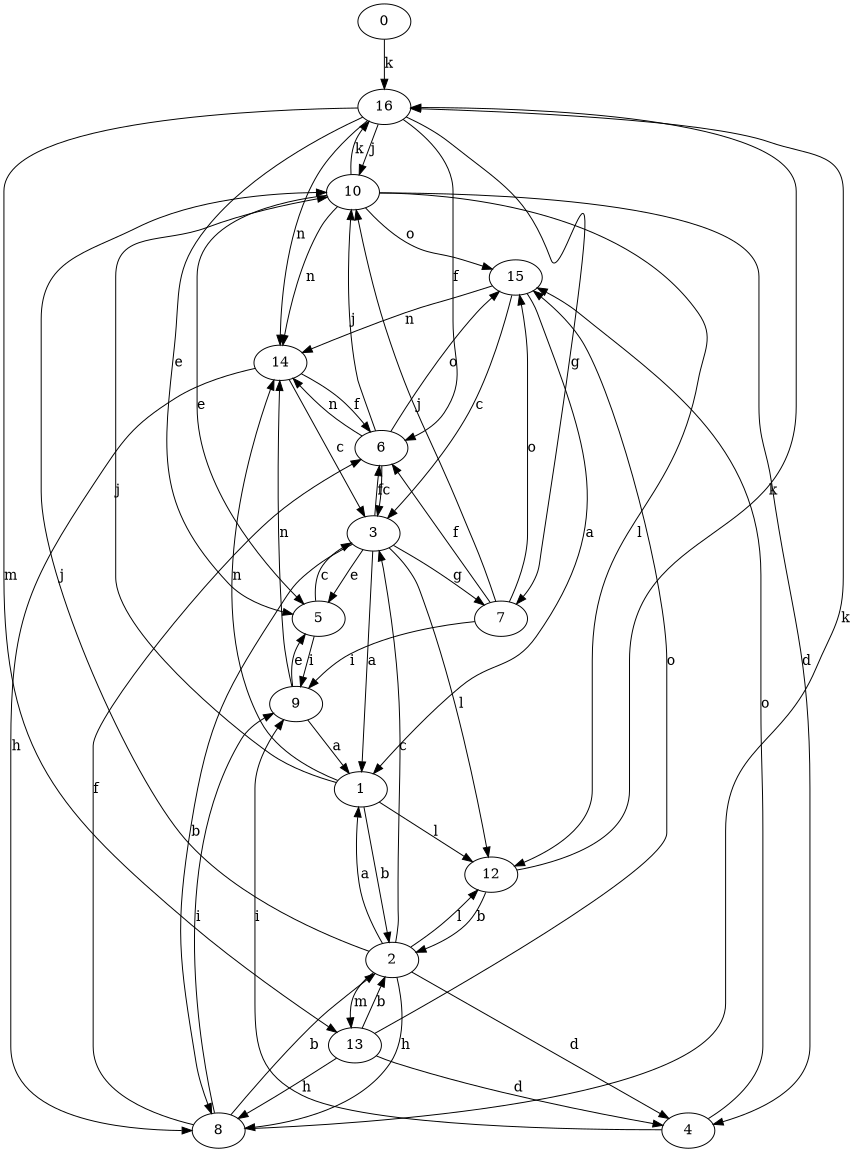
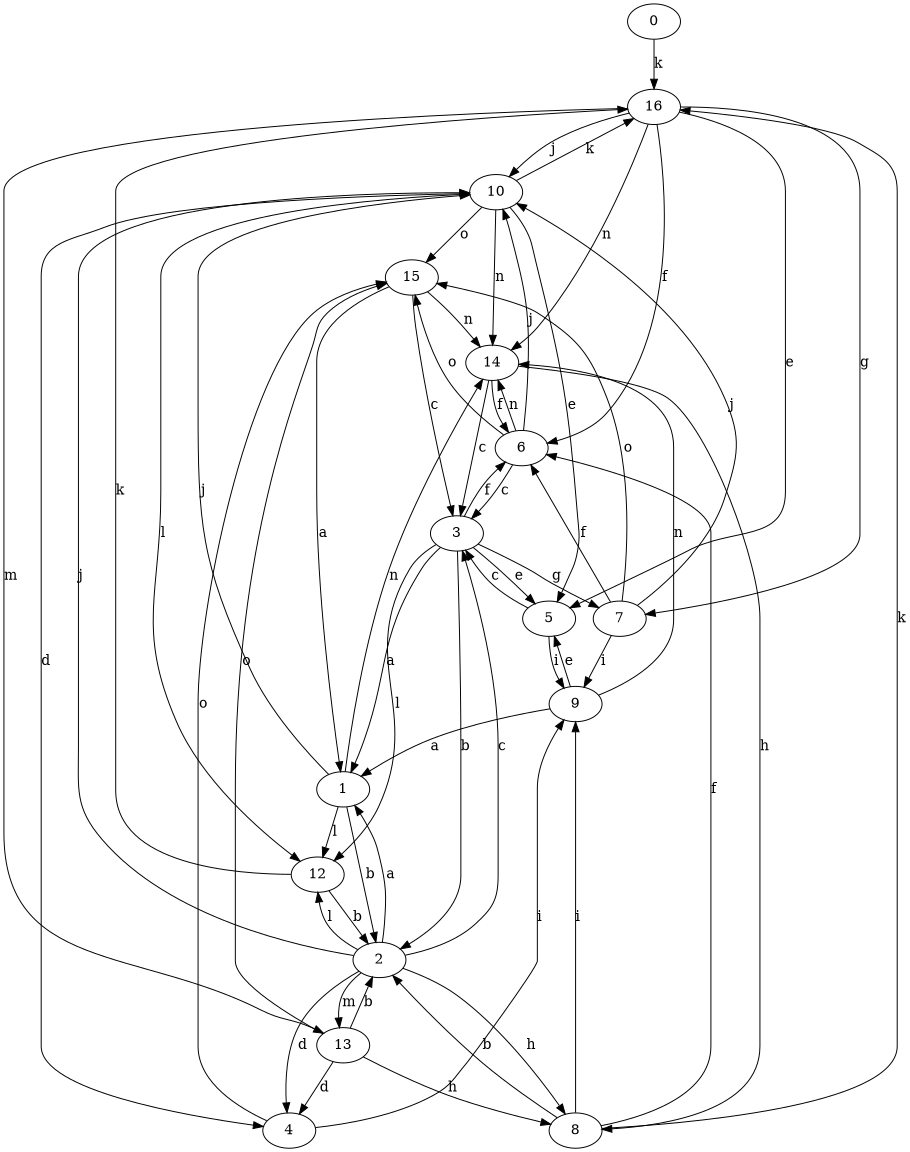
(196, 799) -> (461, 758)
